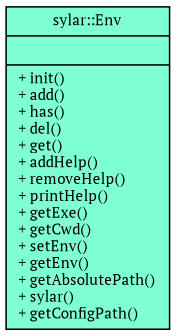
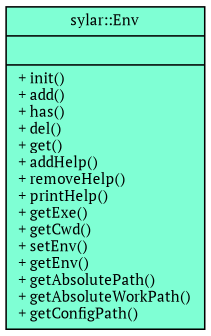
(47, 297) -> (105, 297)
